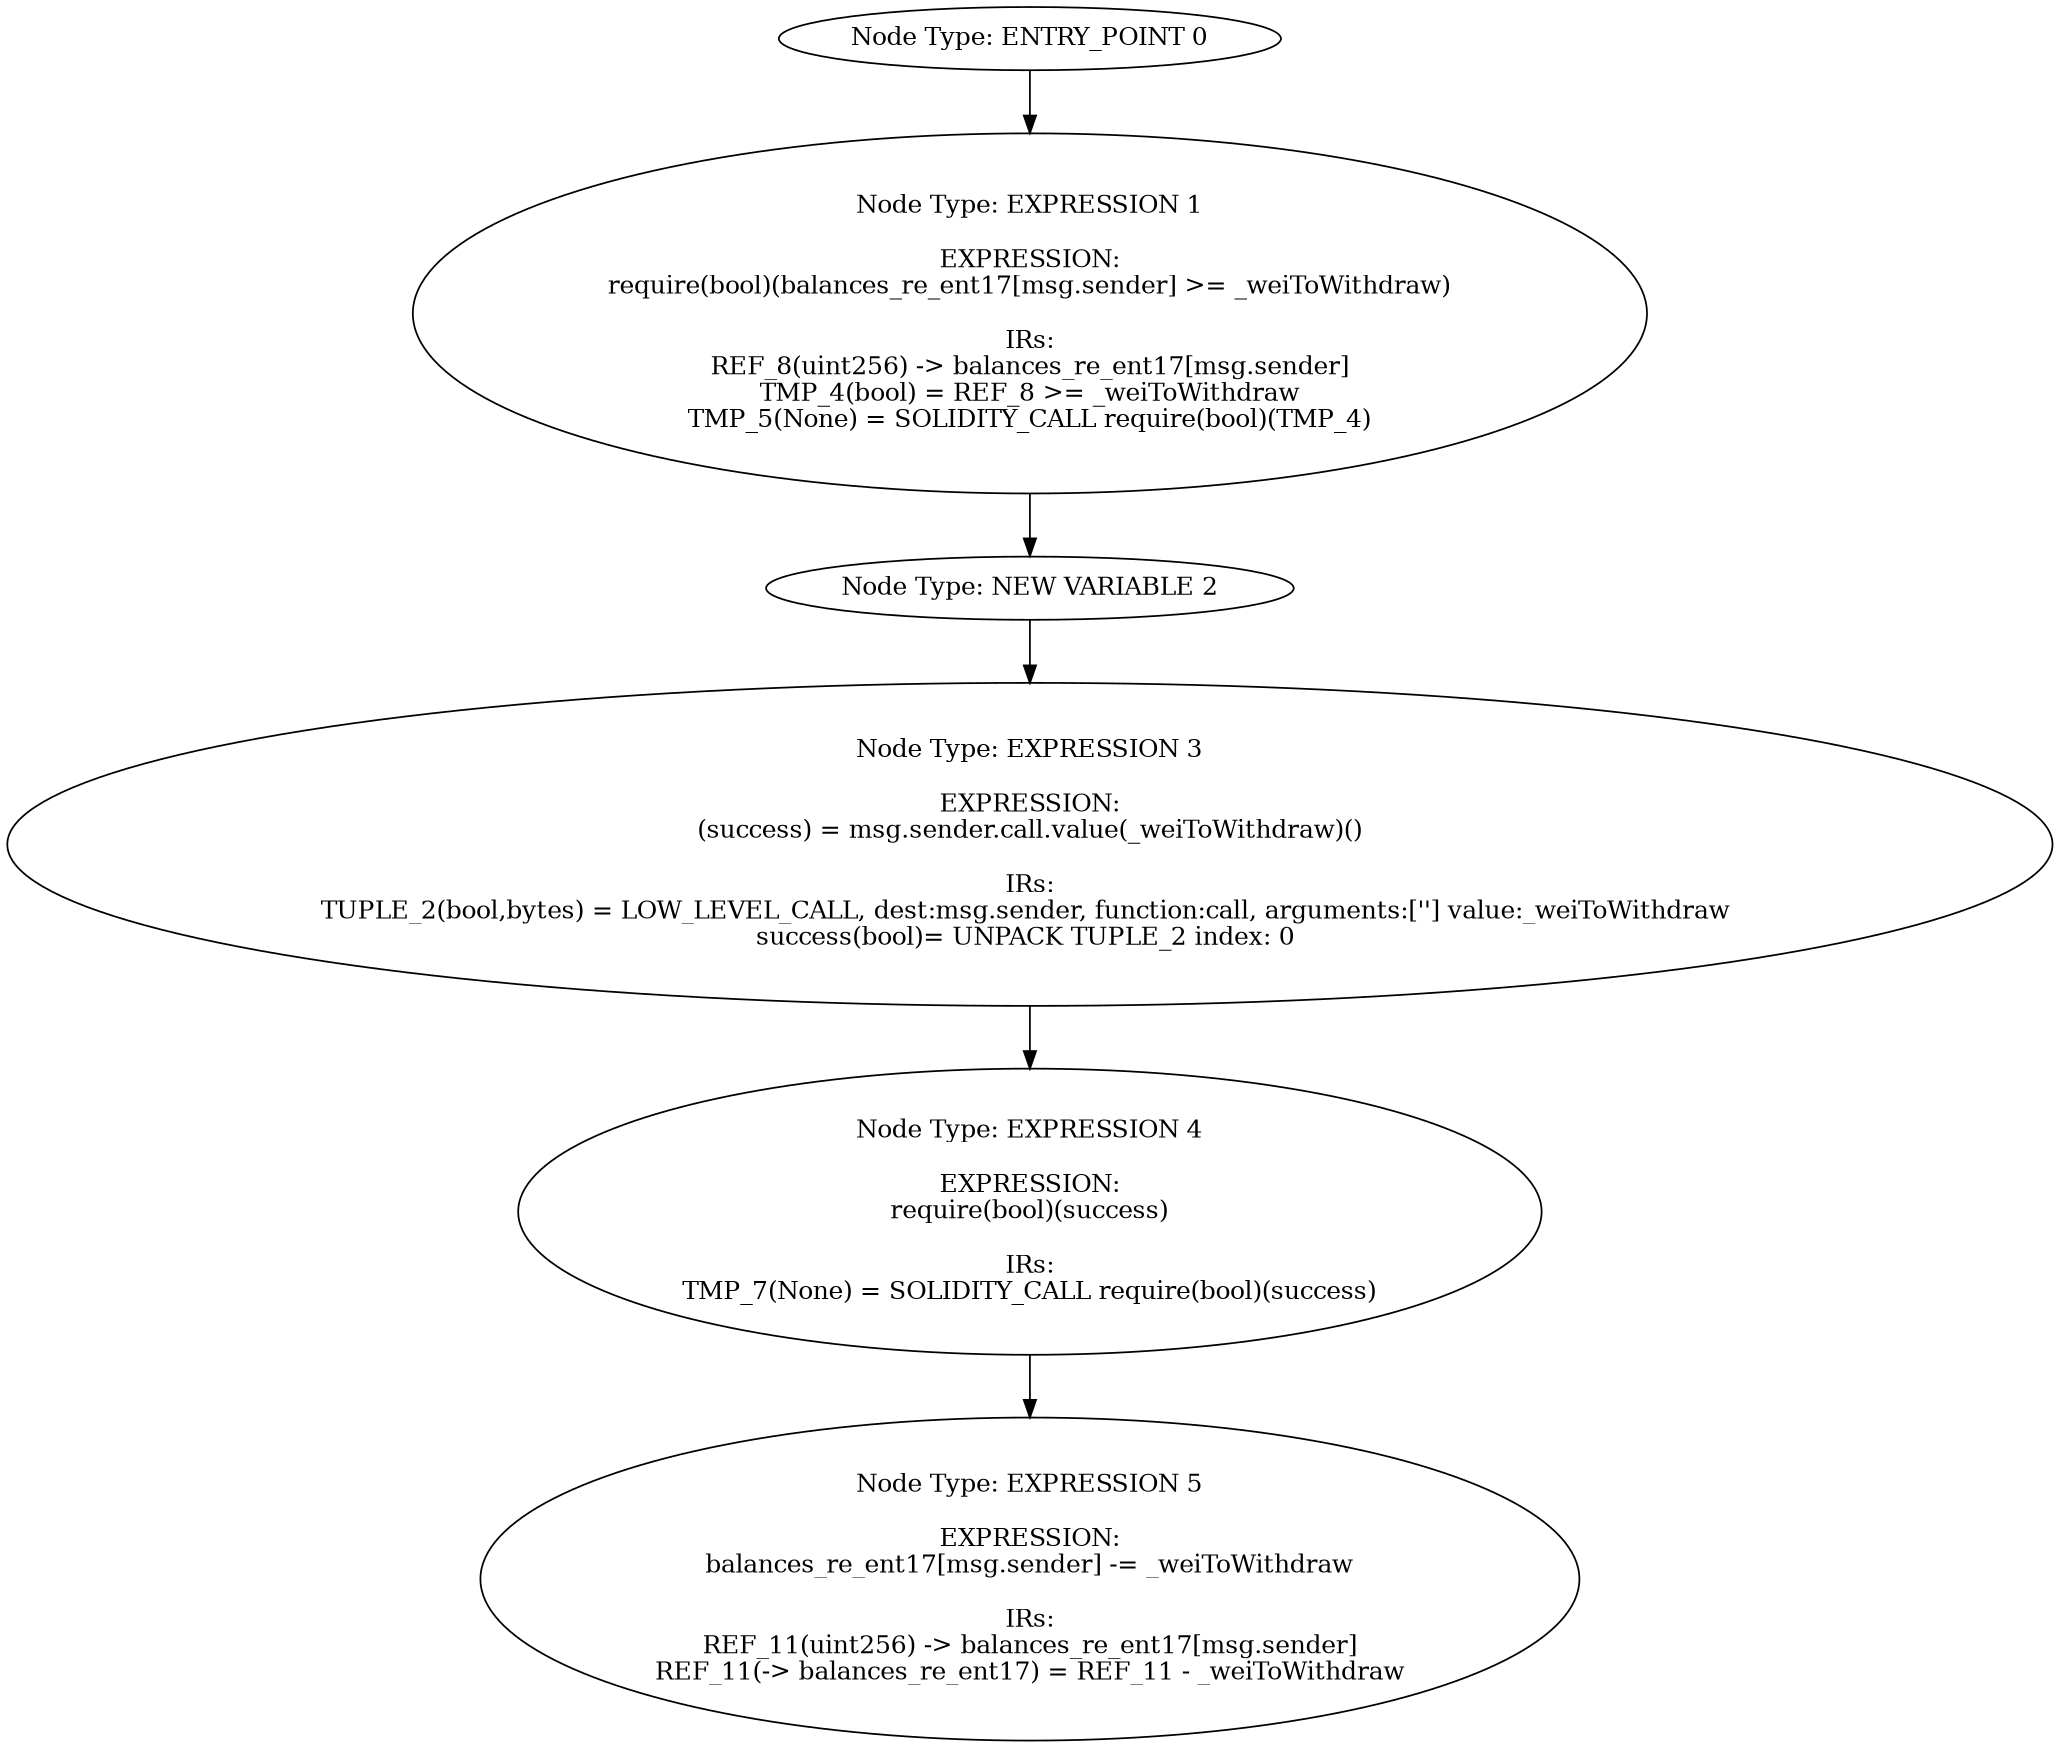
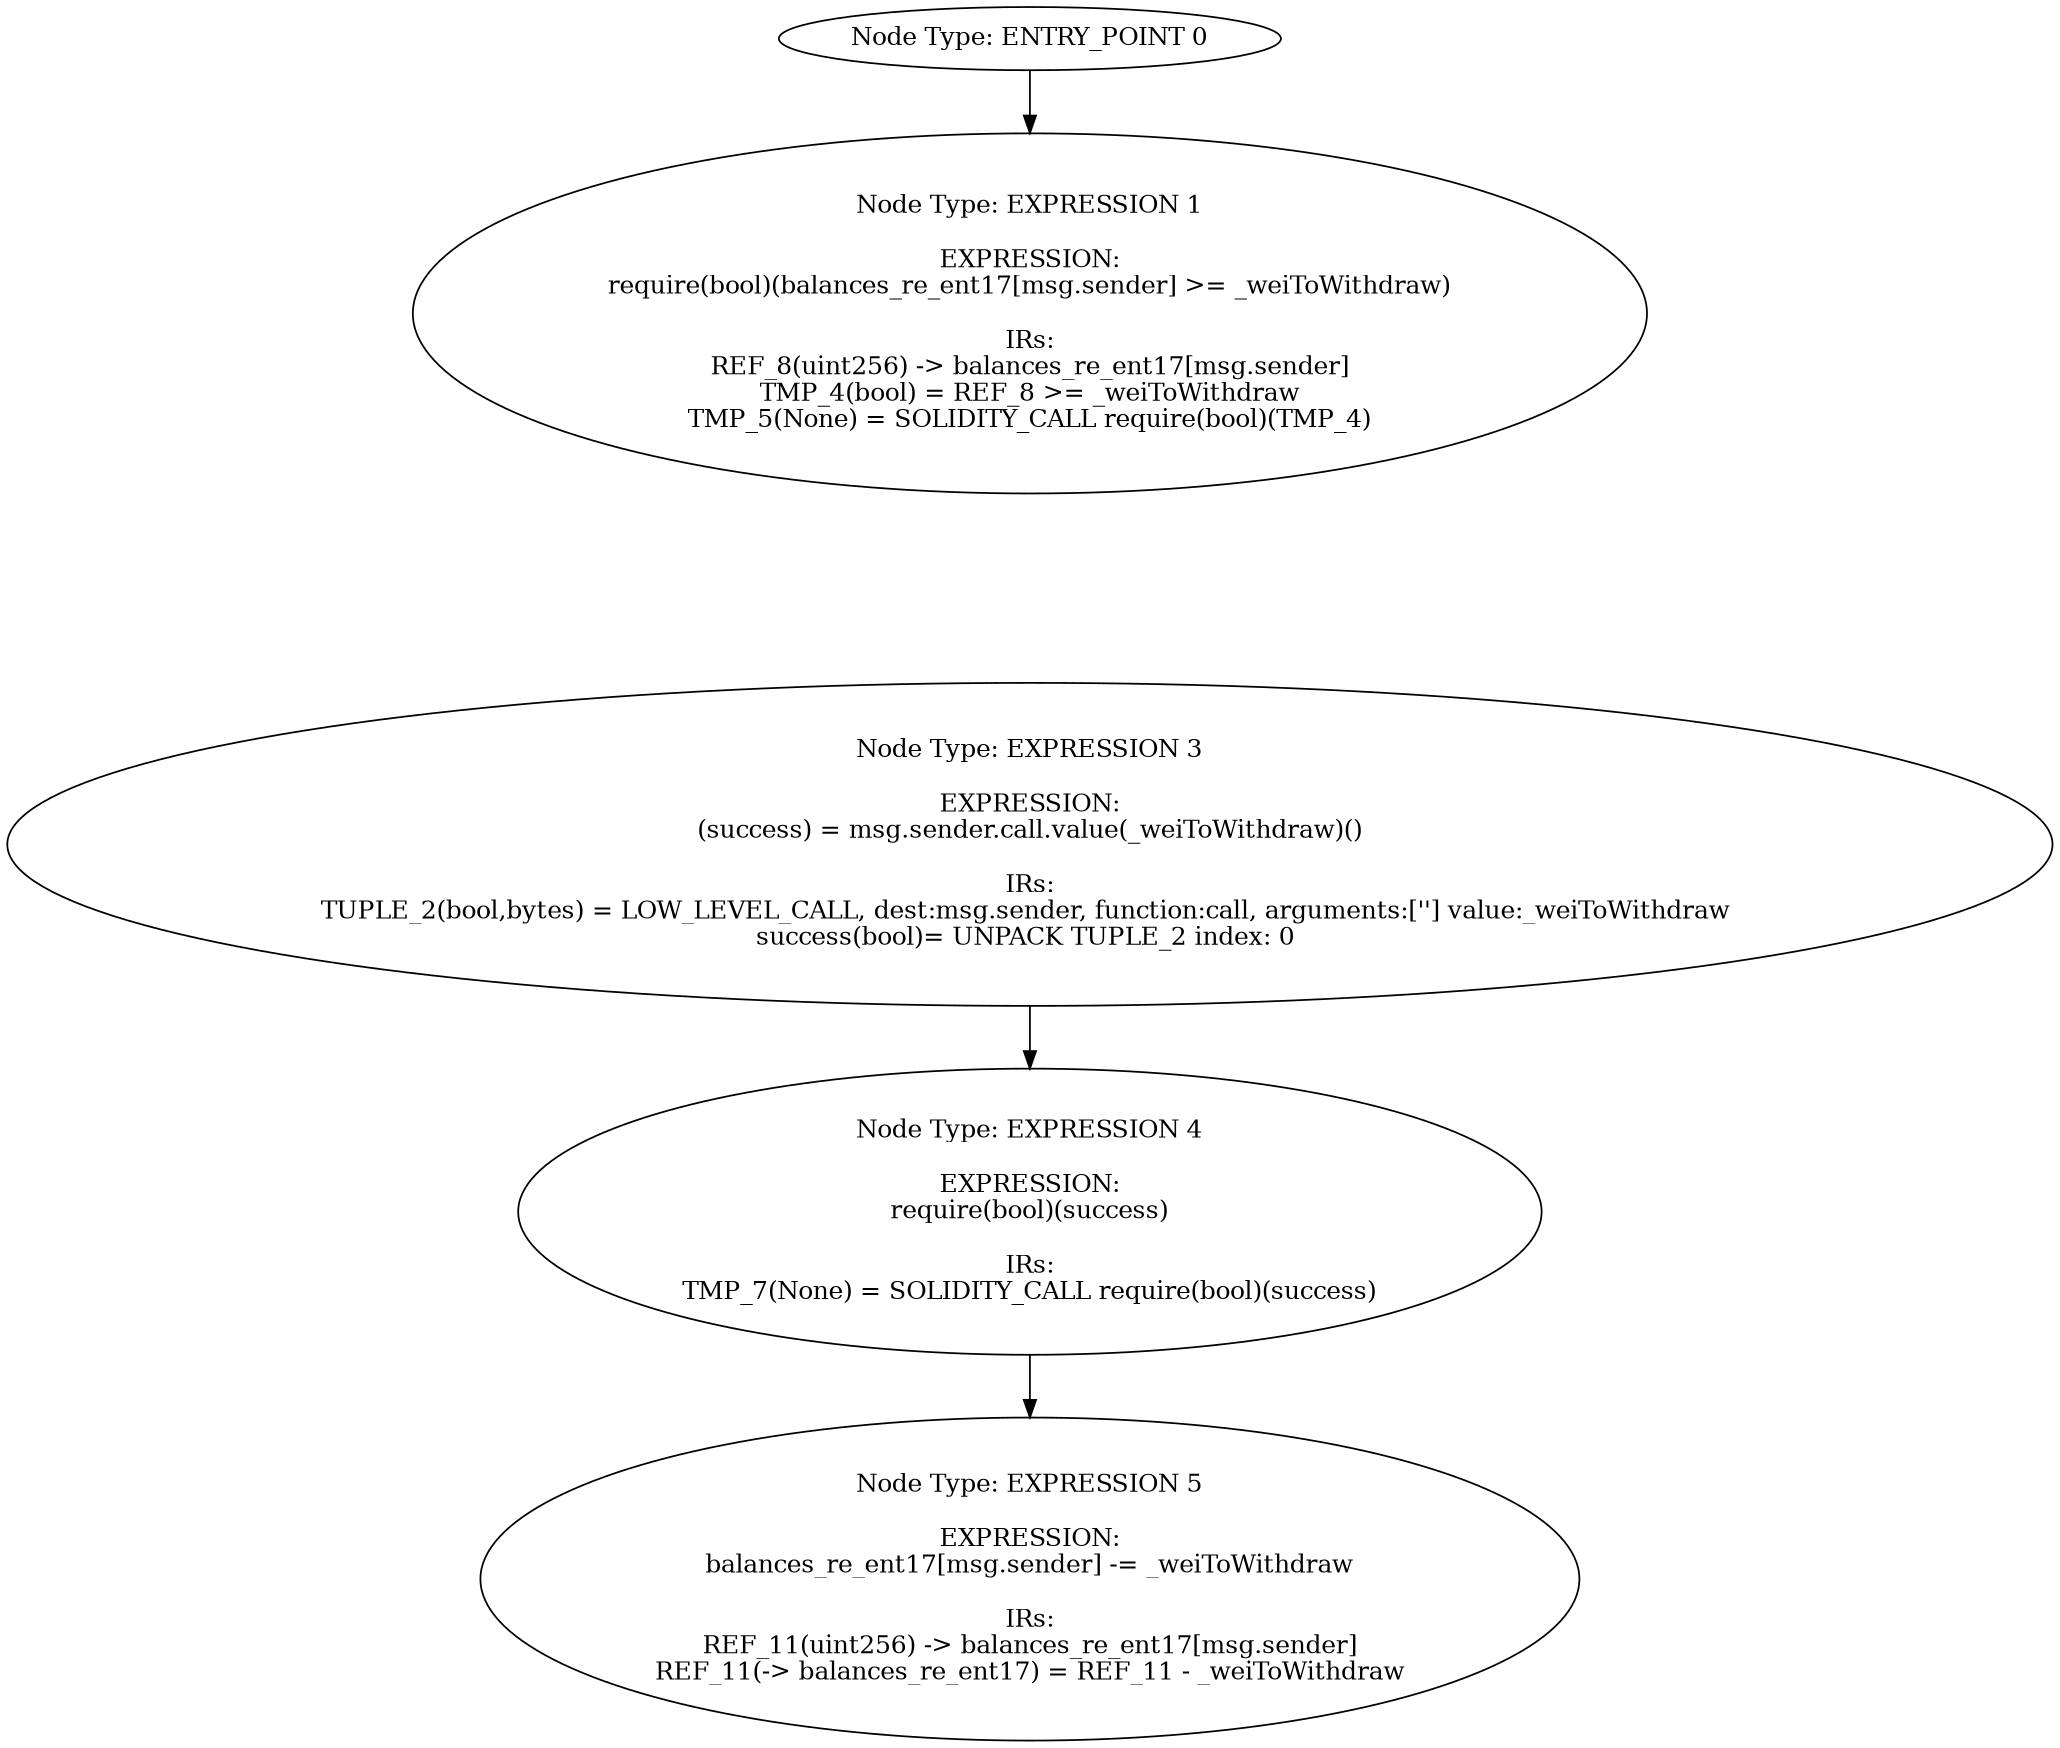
(1030, 588) -> none
